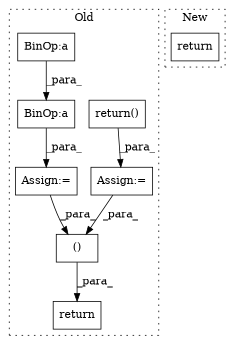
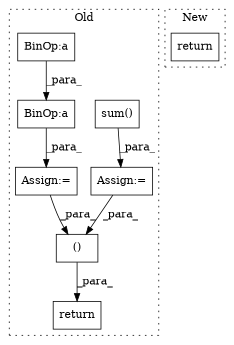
(117, 114) -> (117, 114)
